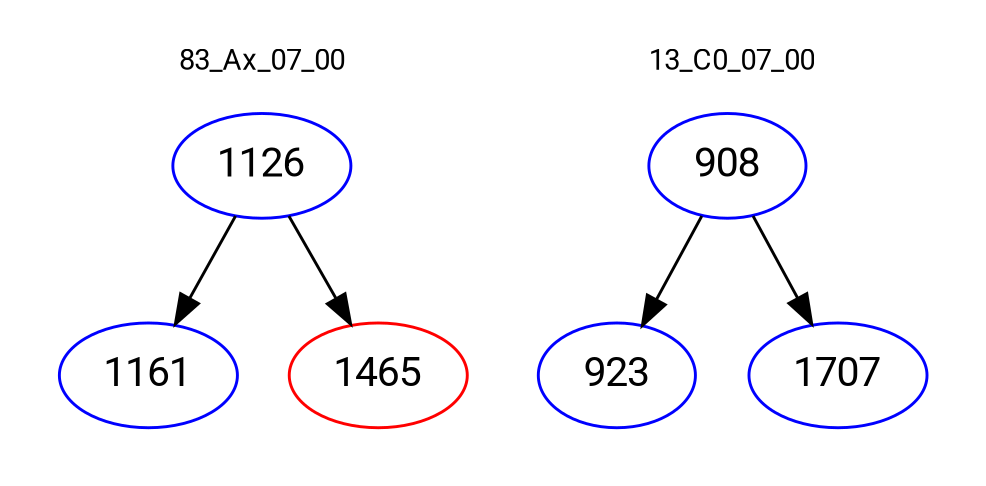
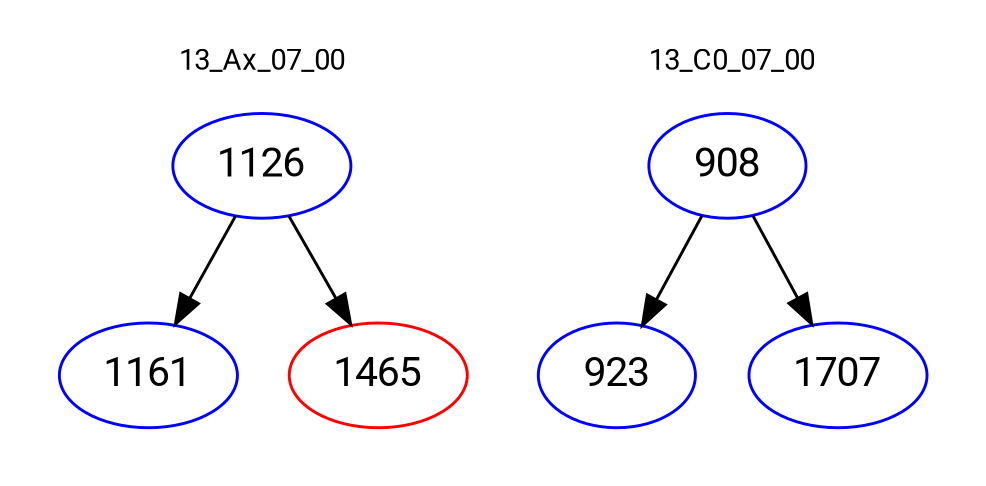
(263, 63) -> (263, 63)
